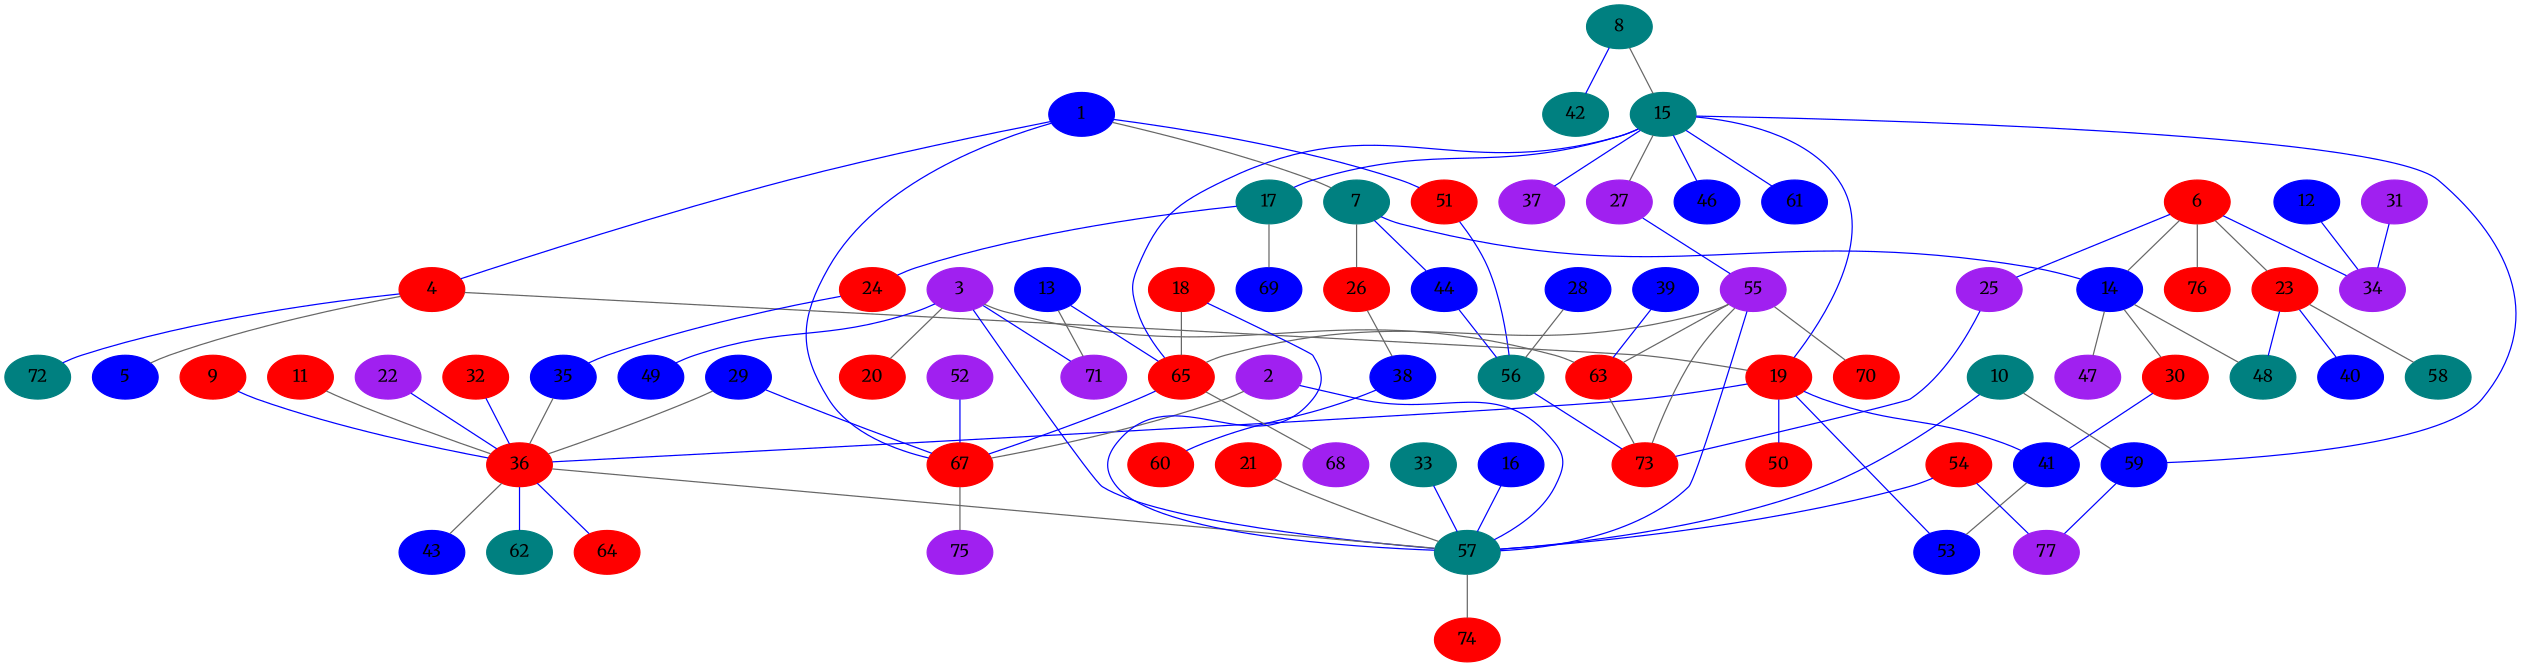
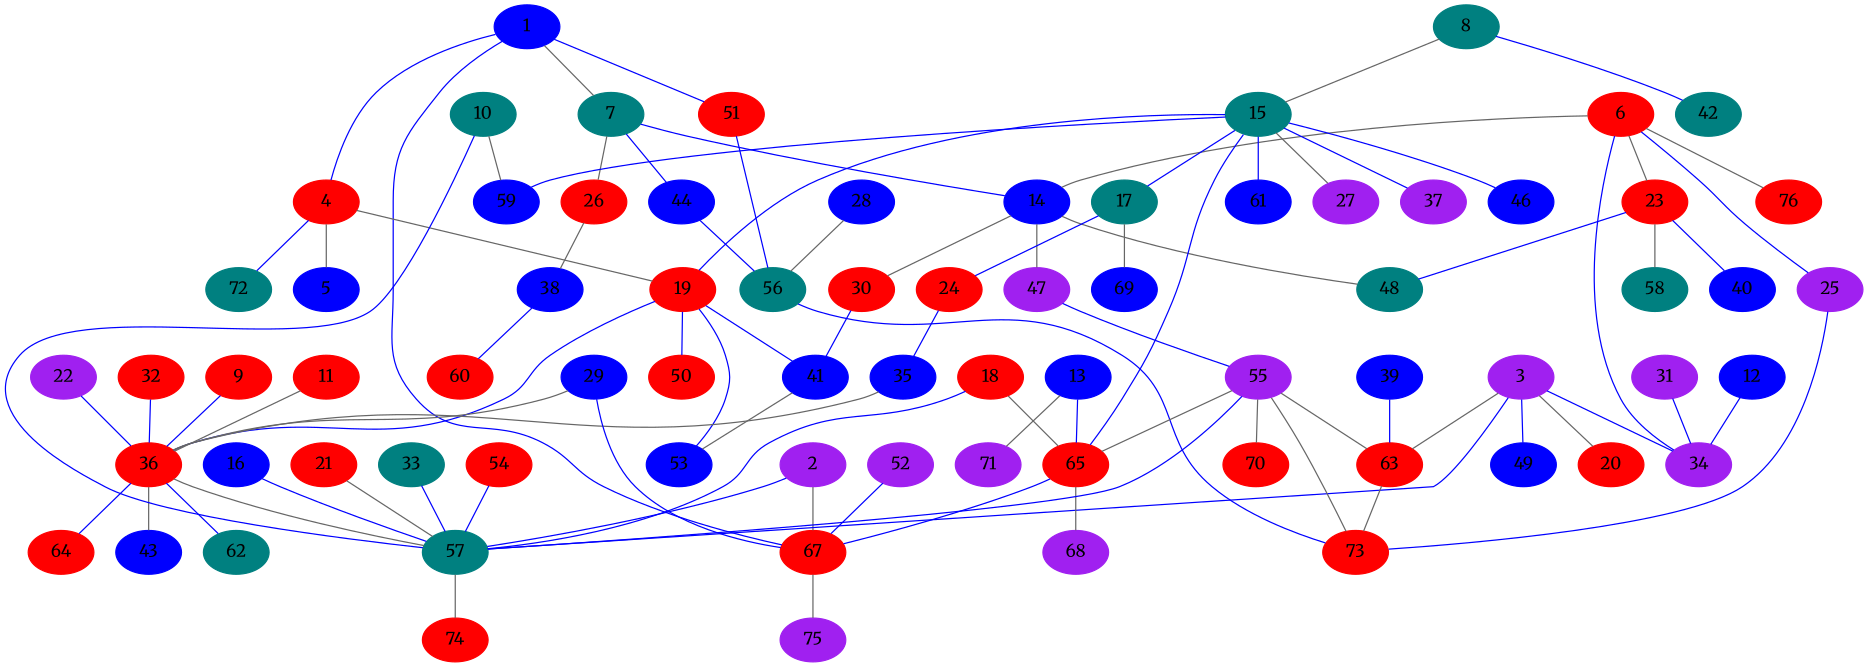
(1686, 246) -> (1145, 337)
(1027, 333) -> (1610, 421)
(2046, 552) -> none
